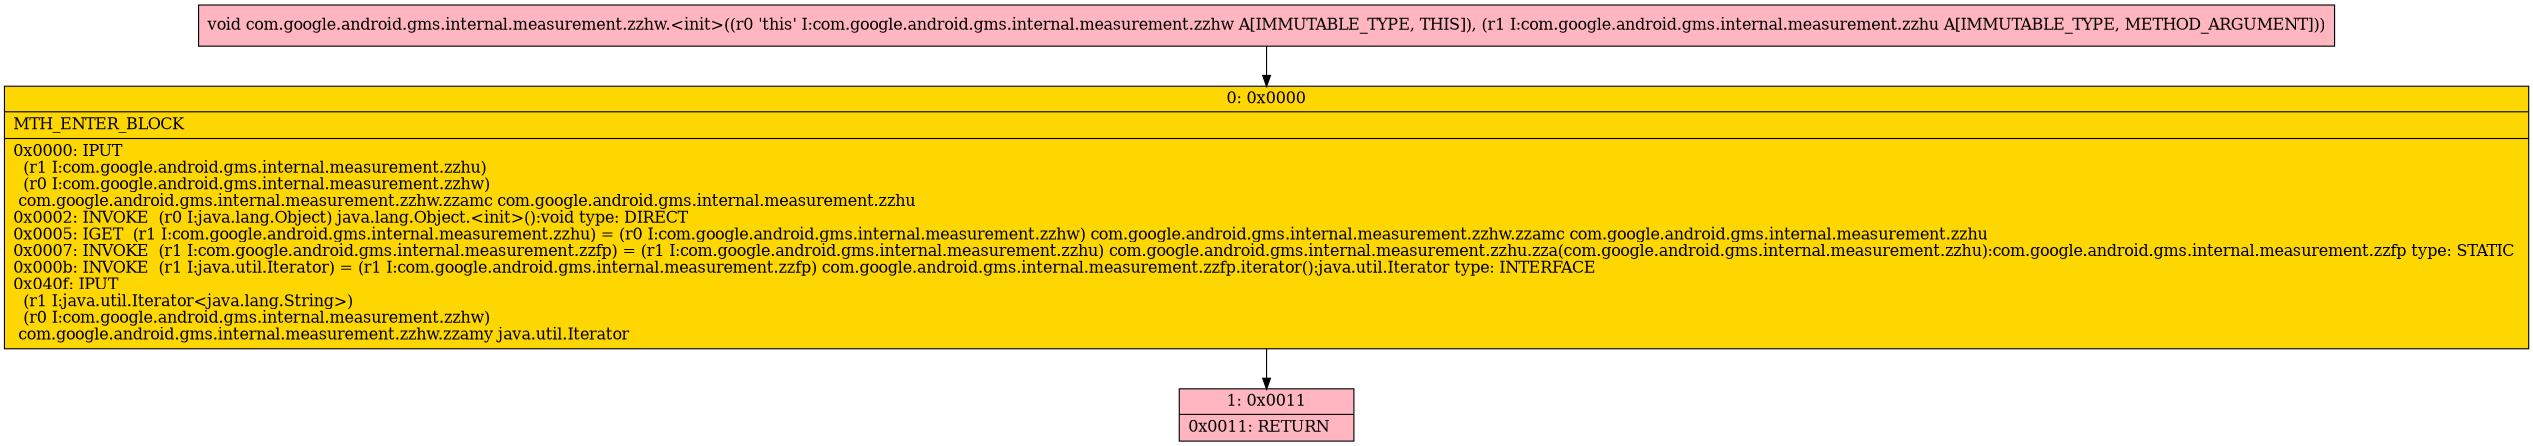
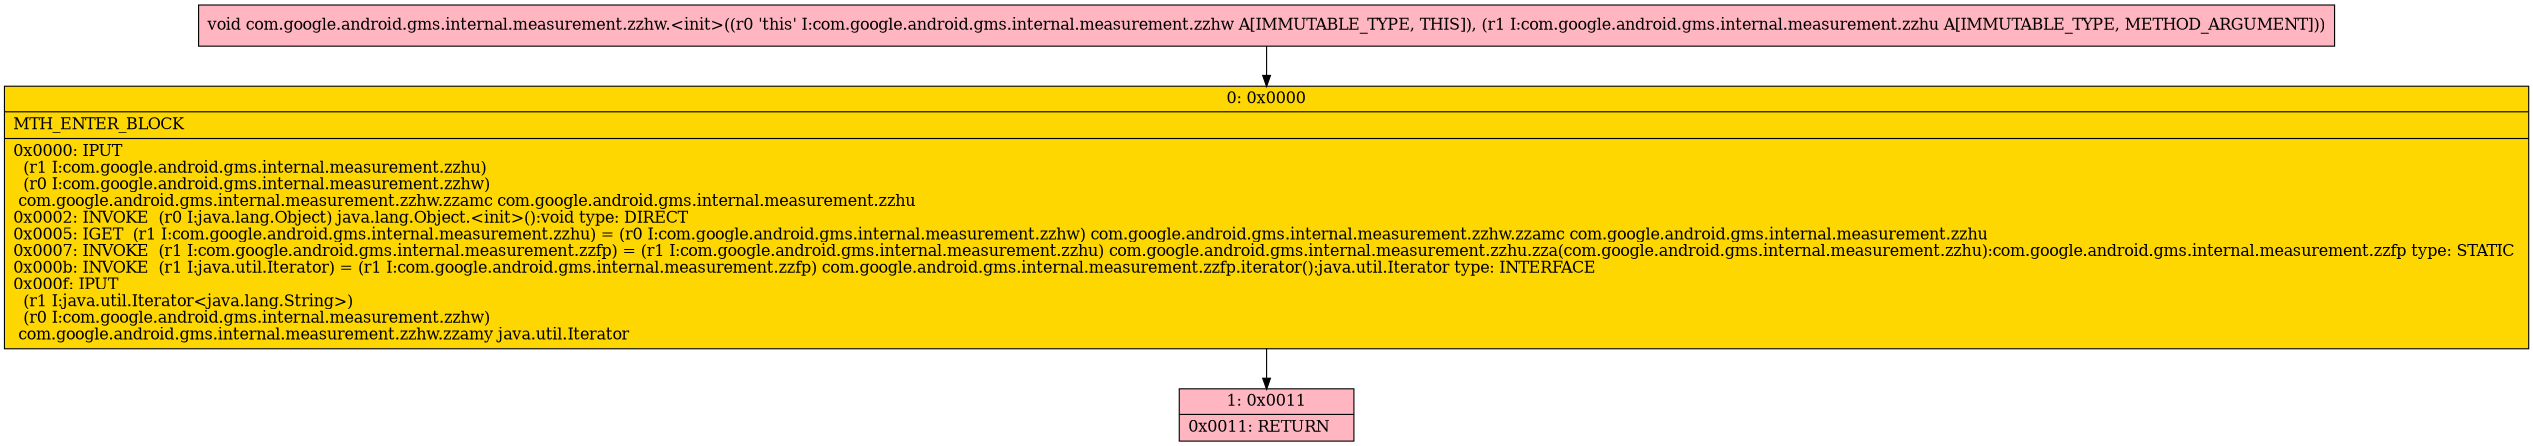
(71, 285) -> (71, 285)
